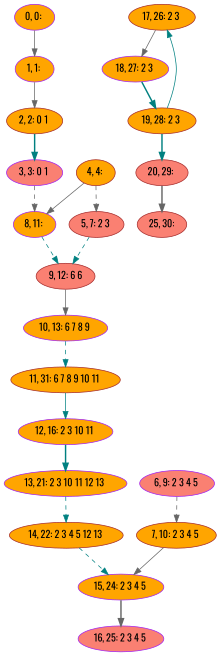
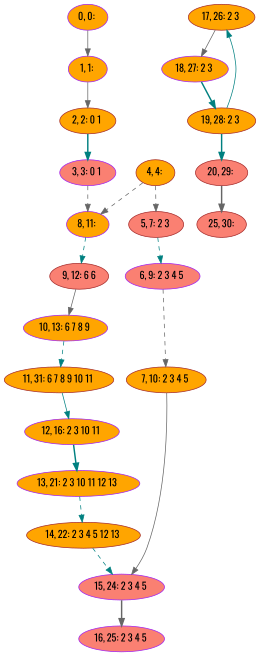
(68, 196) -> (125, 196)
(83, 247) -> (159, 247)
(121, 587) -> (122, 587)
